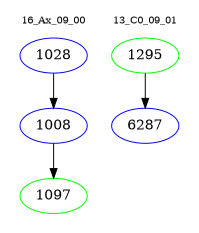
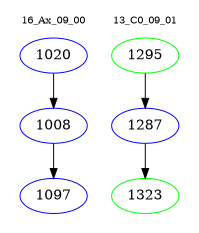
(54, 56) -> (54, 56)
(145, 126) -> (145, 126)
(54, 196) -> (54, 196)
none -> (145, 196)
